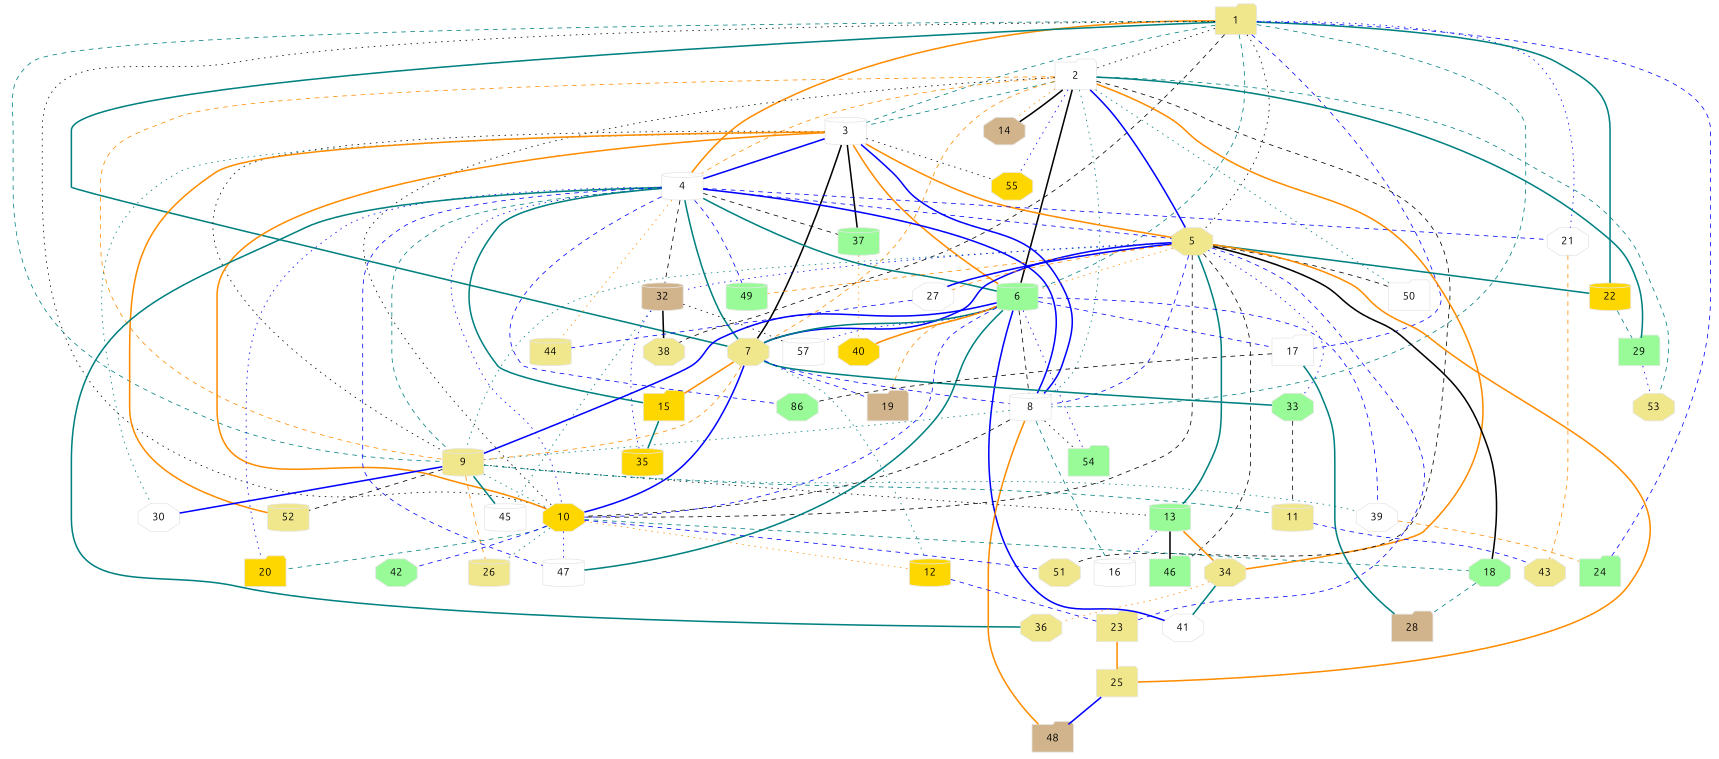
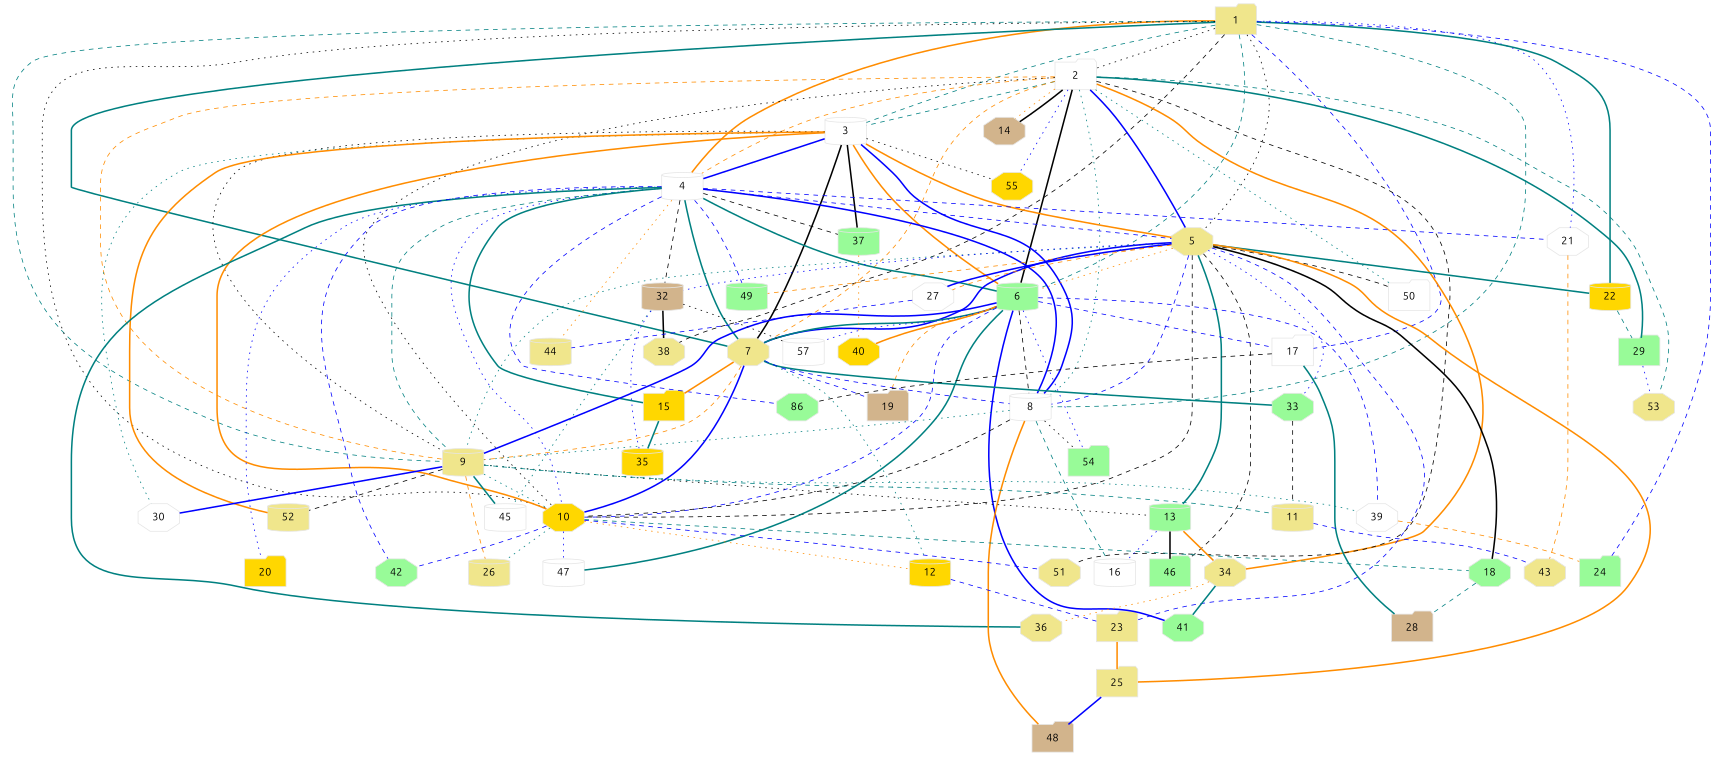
(363, 312) -> (350, 250)
(417, 550) -> none
(1183, 628) -> (1183, 628)
